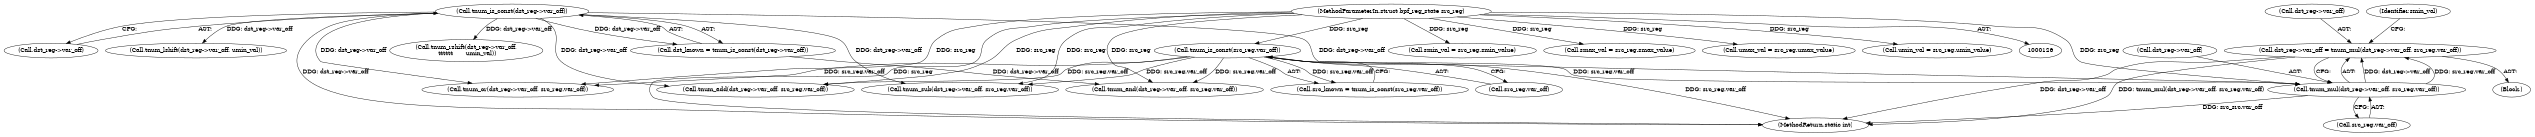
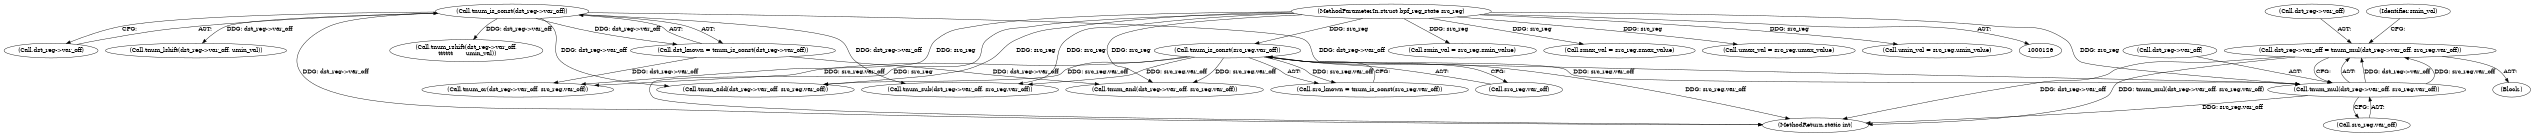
(322, 62) -> (627, 70)
(2232, 107) -> (2232, 107)
